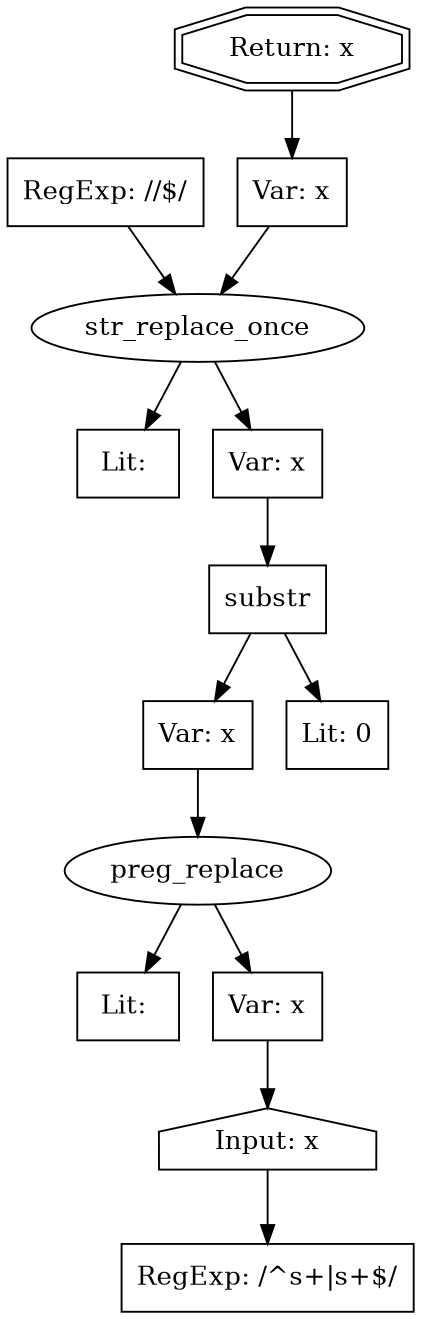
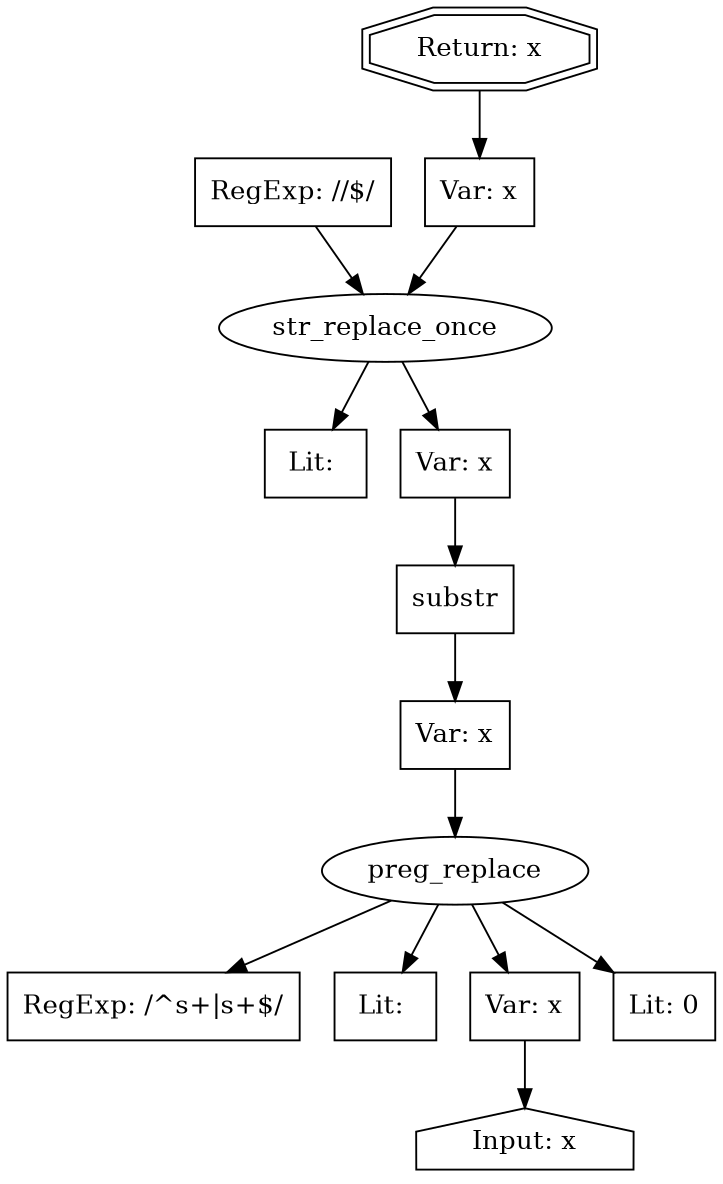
(298, 659) -> (550, 932)
(268, 1197) -> (318, 933)
